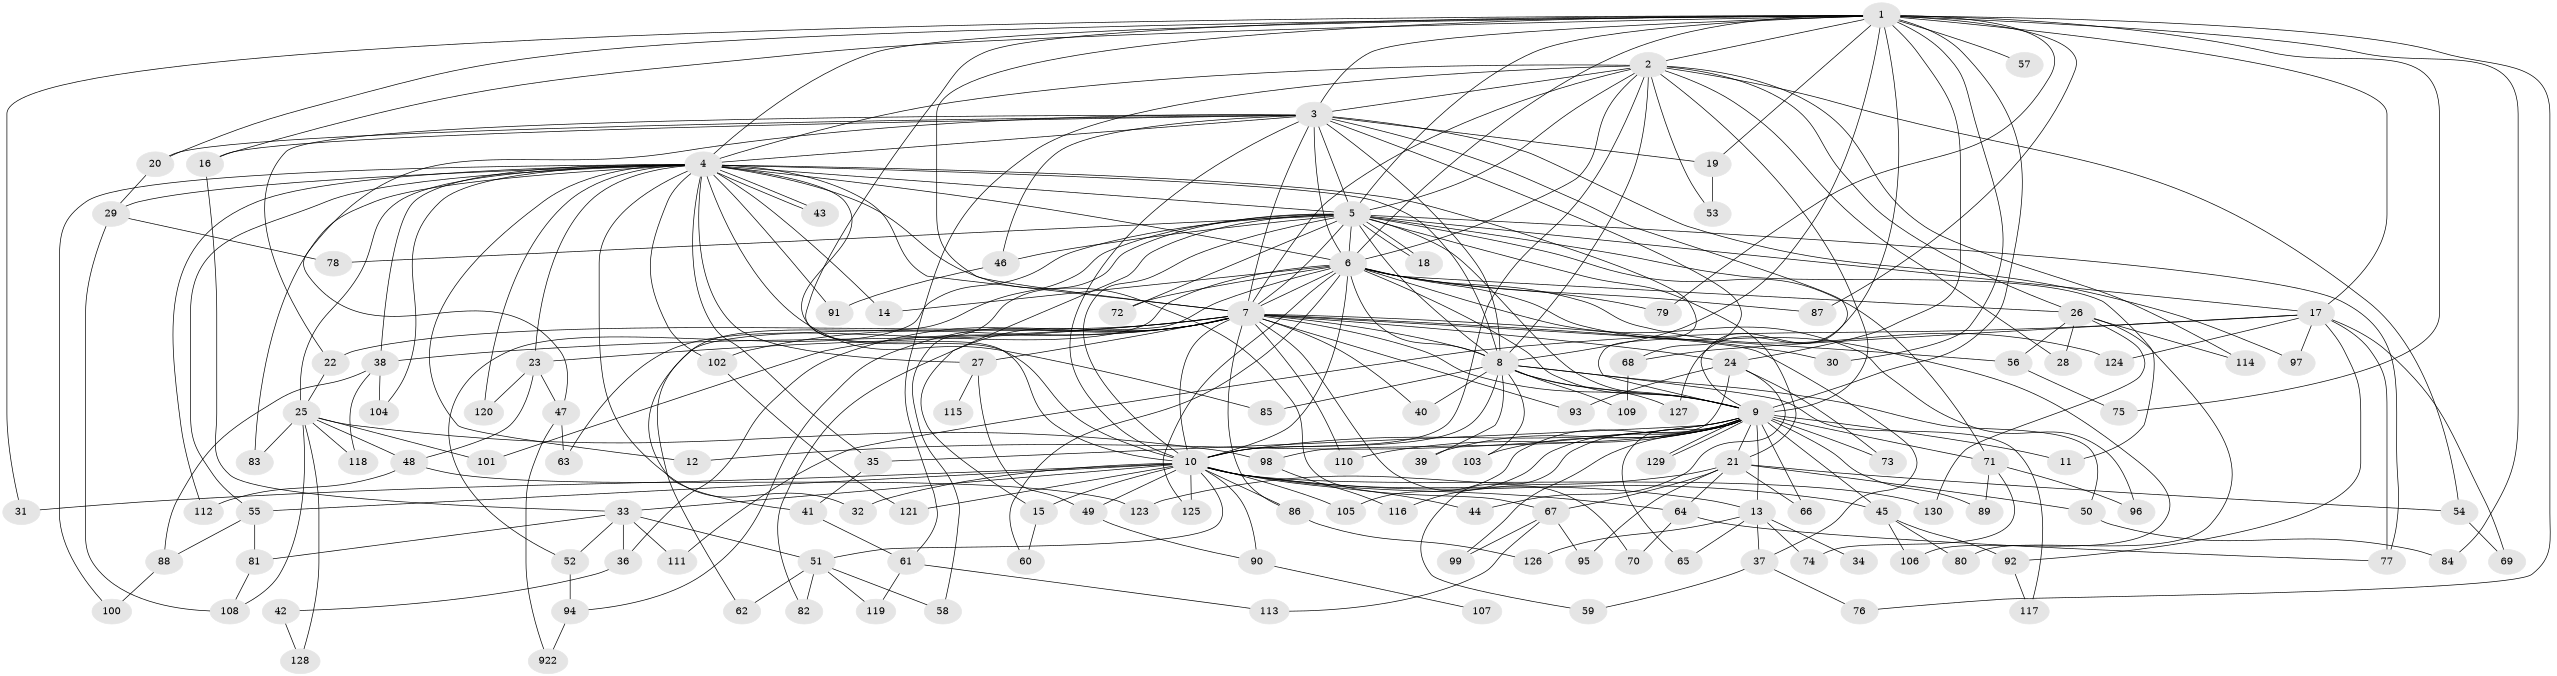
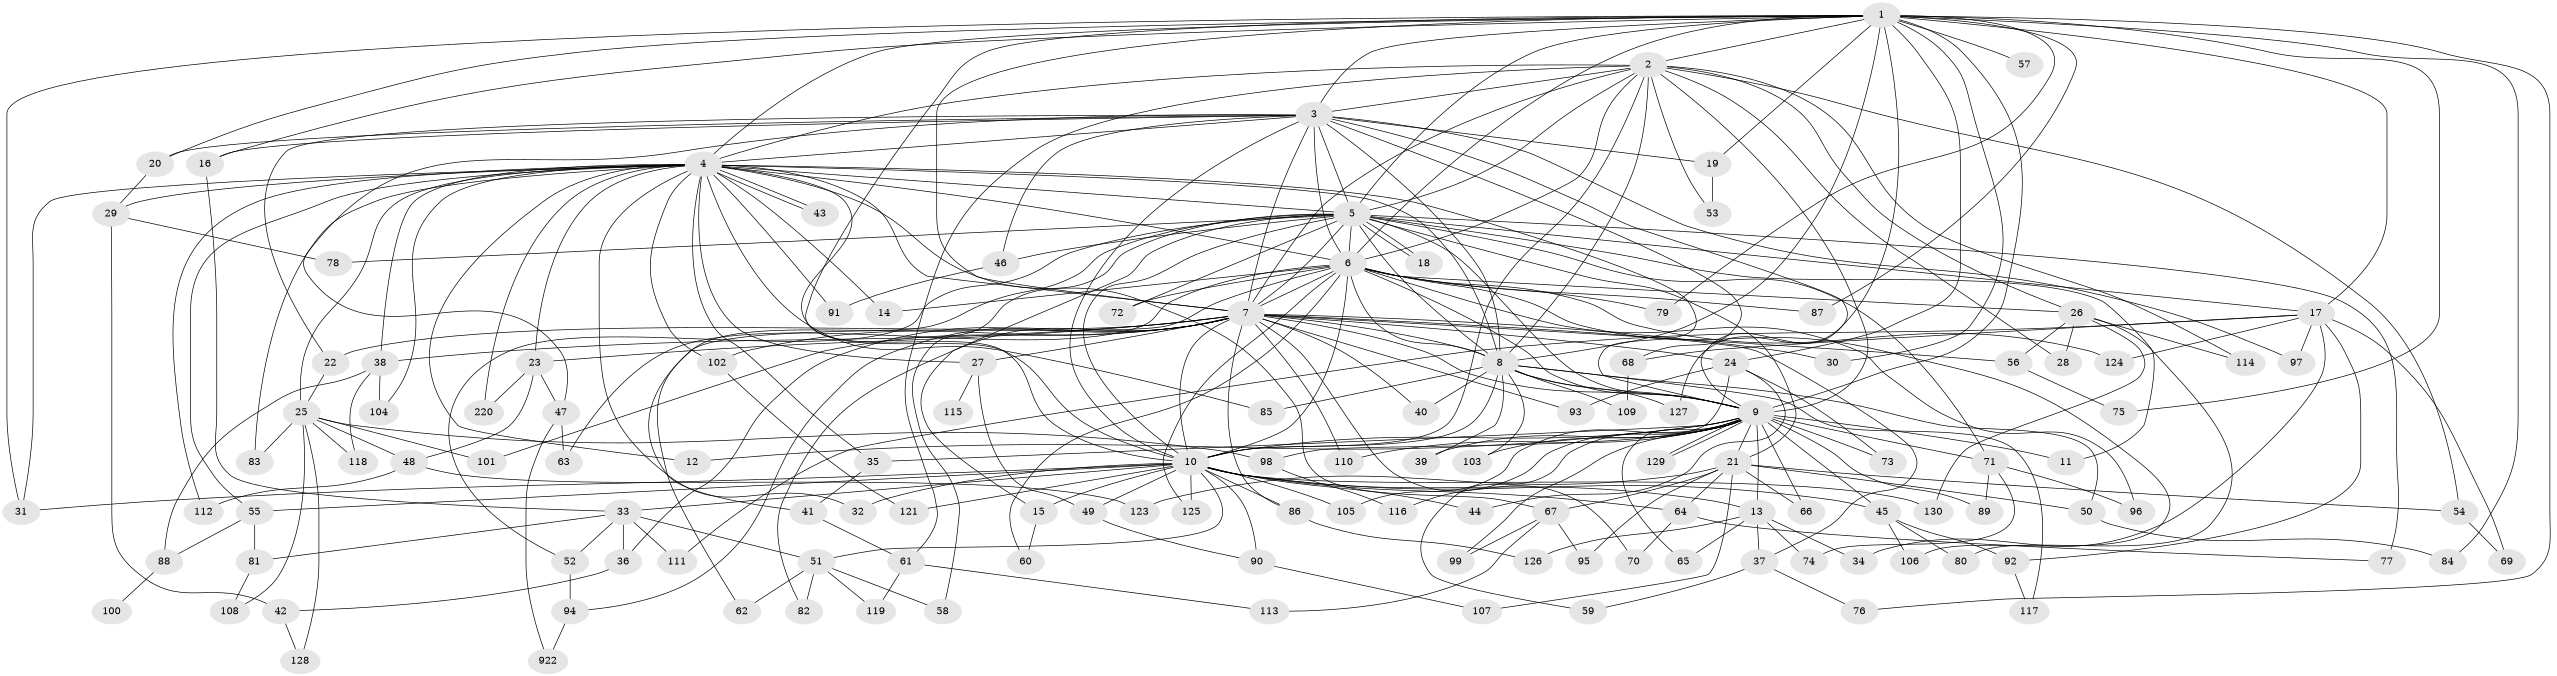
(174, 183) -> (214, 183)
(484, 413) -> (484, 413)
(2387, 423) -> (2177, 516)
(86, 459) -> (112, 472)
none -> (1656, 584)
